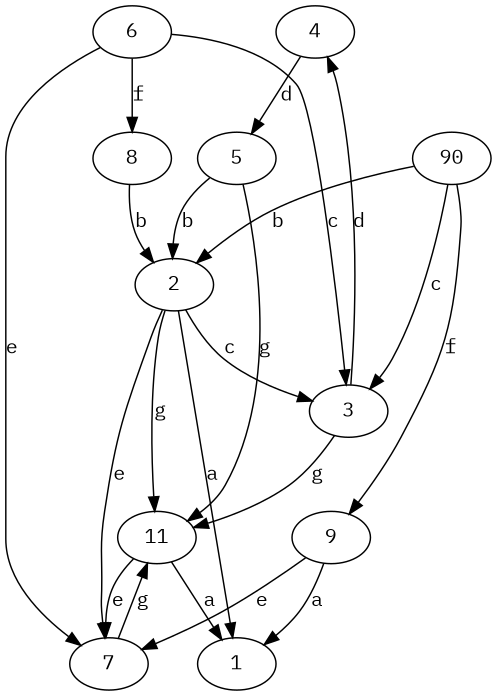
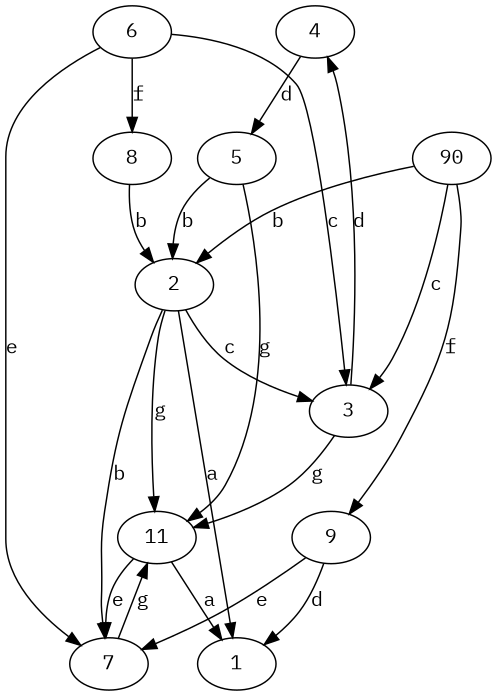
(120, 474) -> (120, 474)
(317, 601) -> (317, 601)
